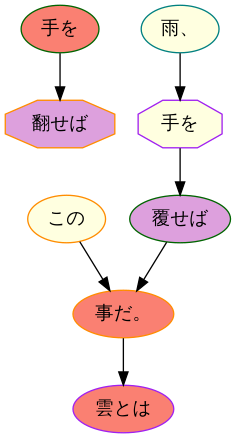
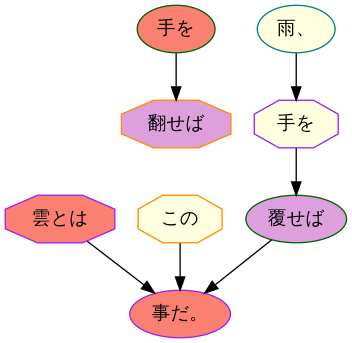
(67, 219) -> (180, 219)
(123, 314) -> (180, 314)
(123, 355) -> (116, 263)
(123, 409) -> (60, 219)
